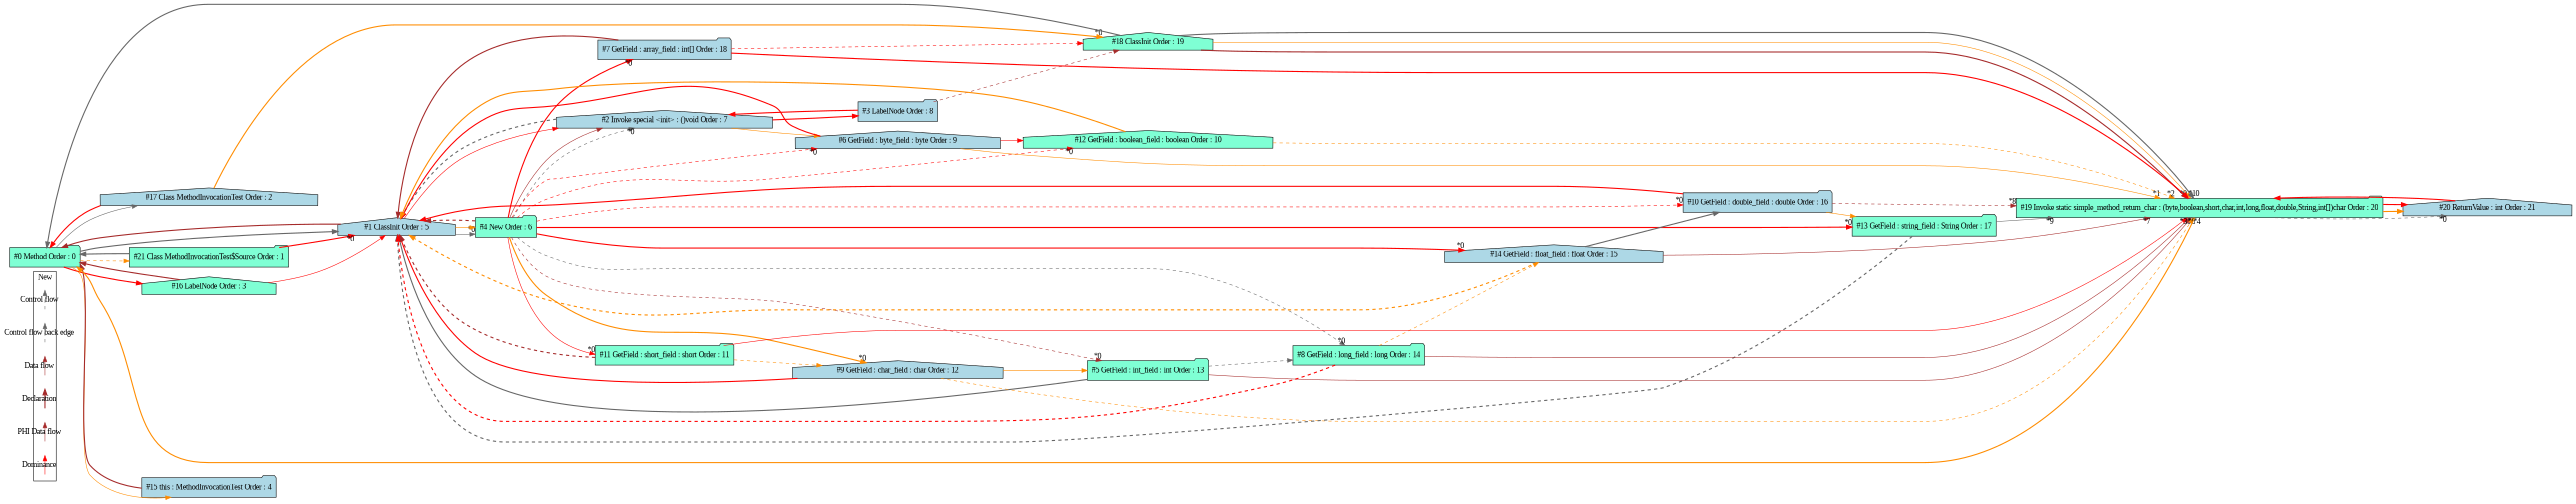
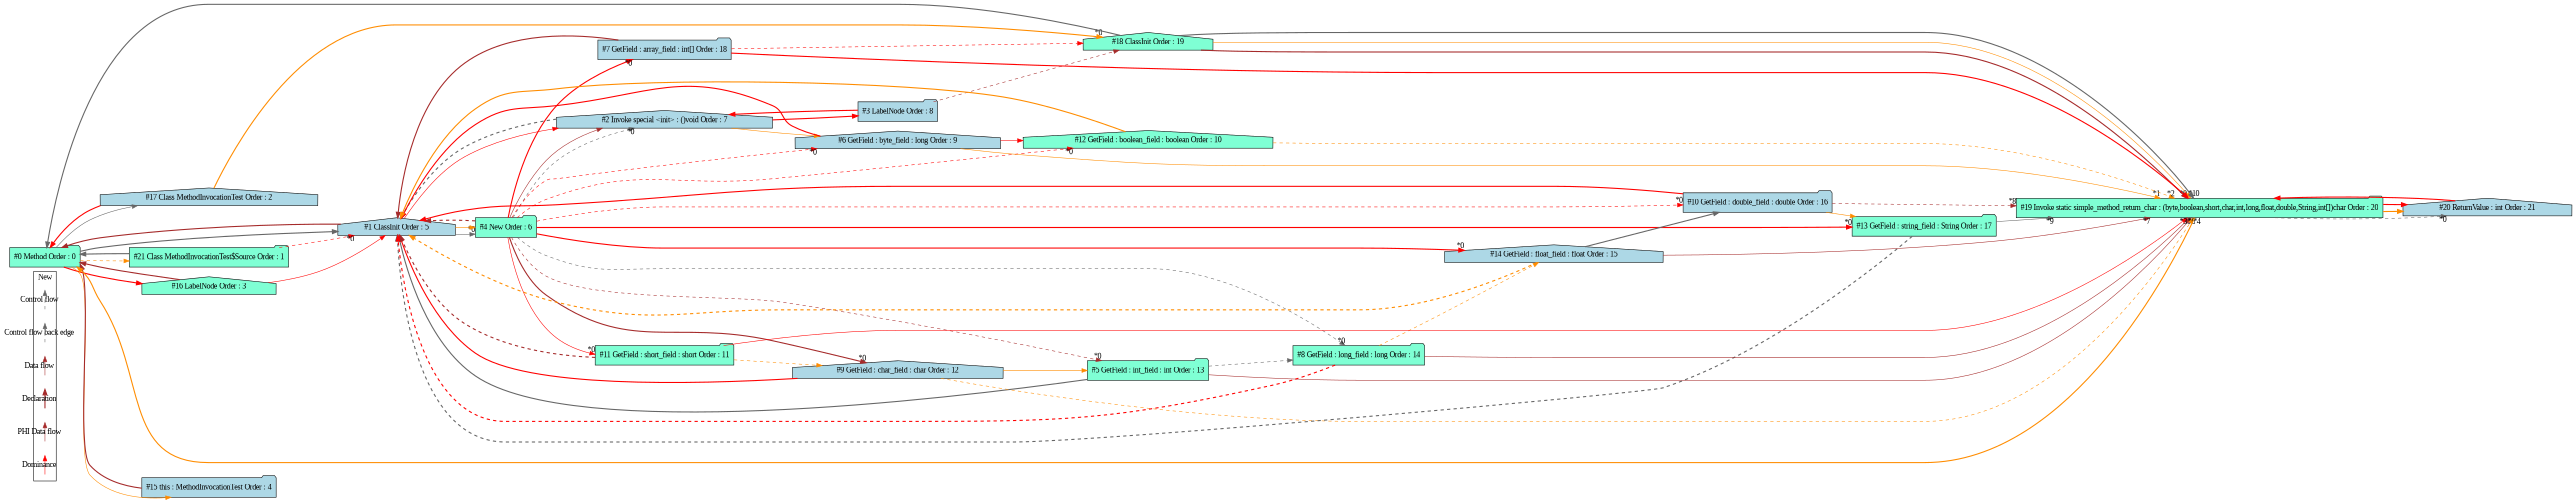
(898, 141) -> (898, 141)
(314, 242) -> (314, 242)
(666, 332) -> (666, 332)
